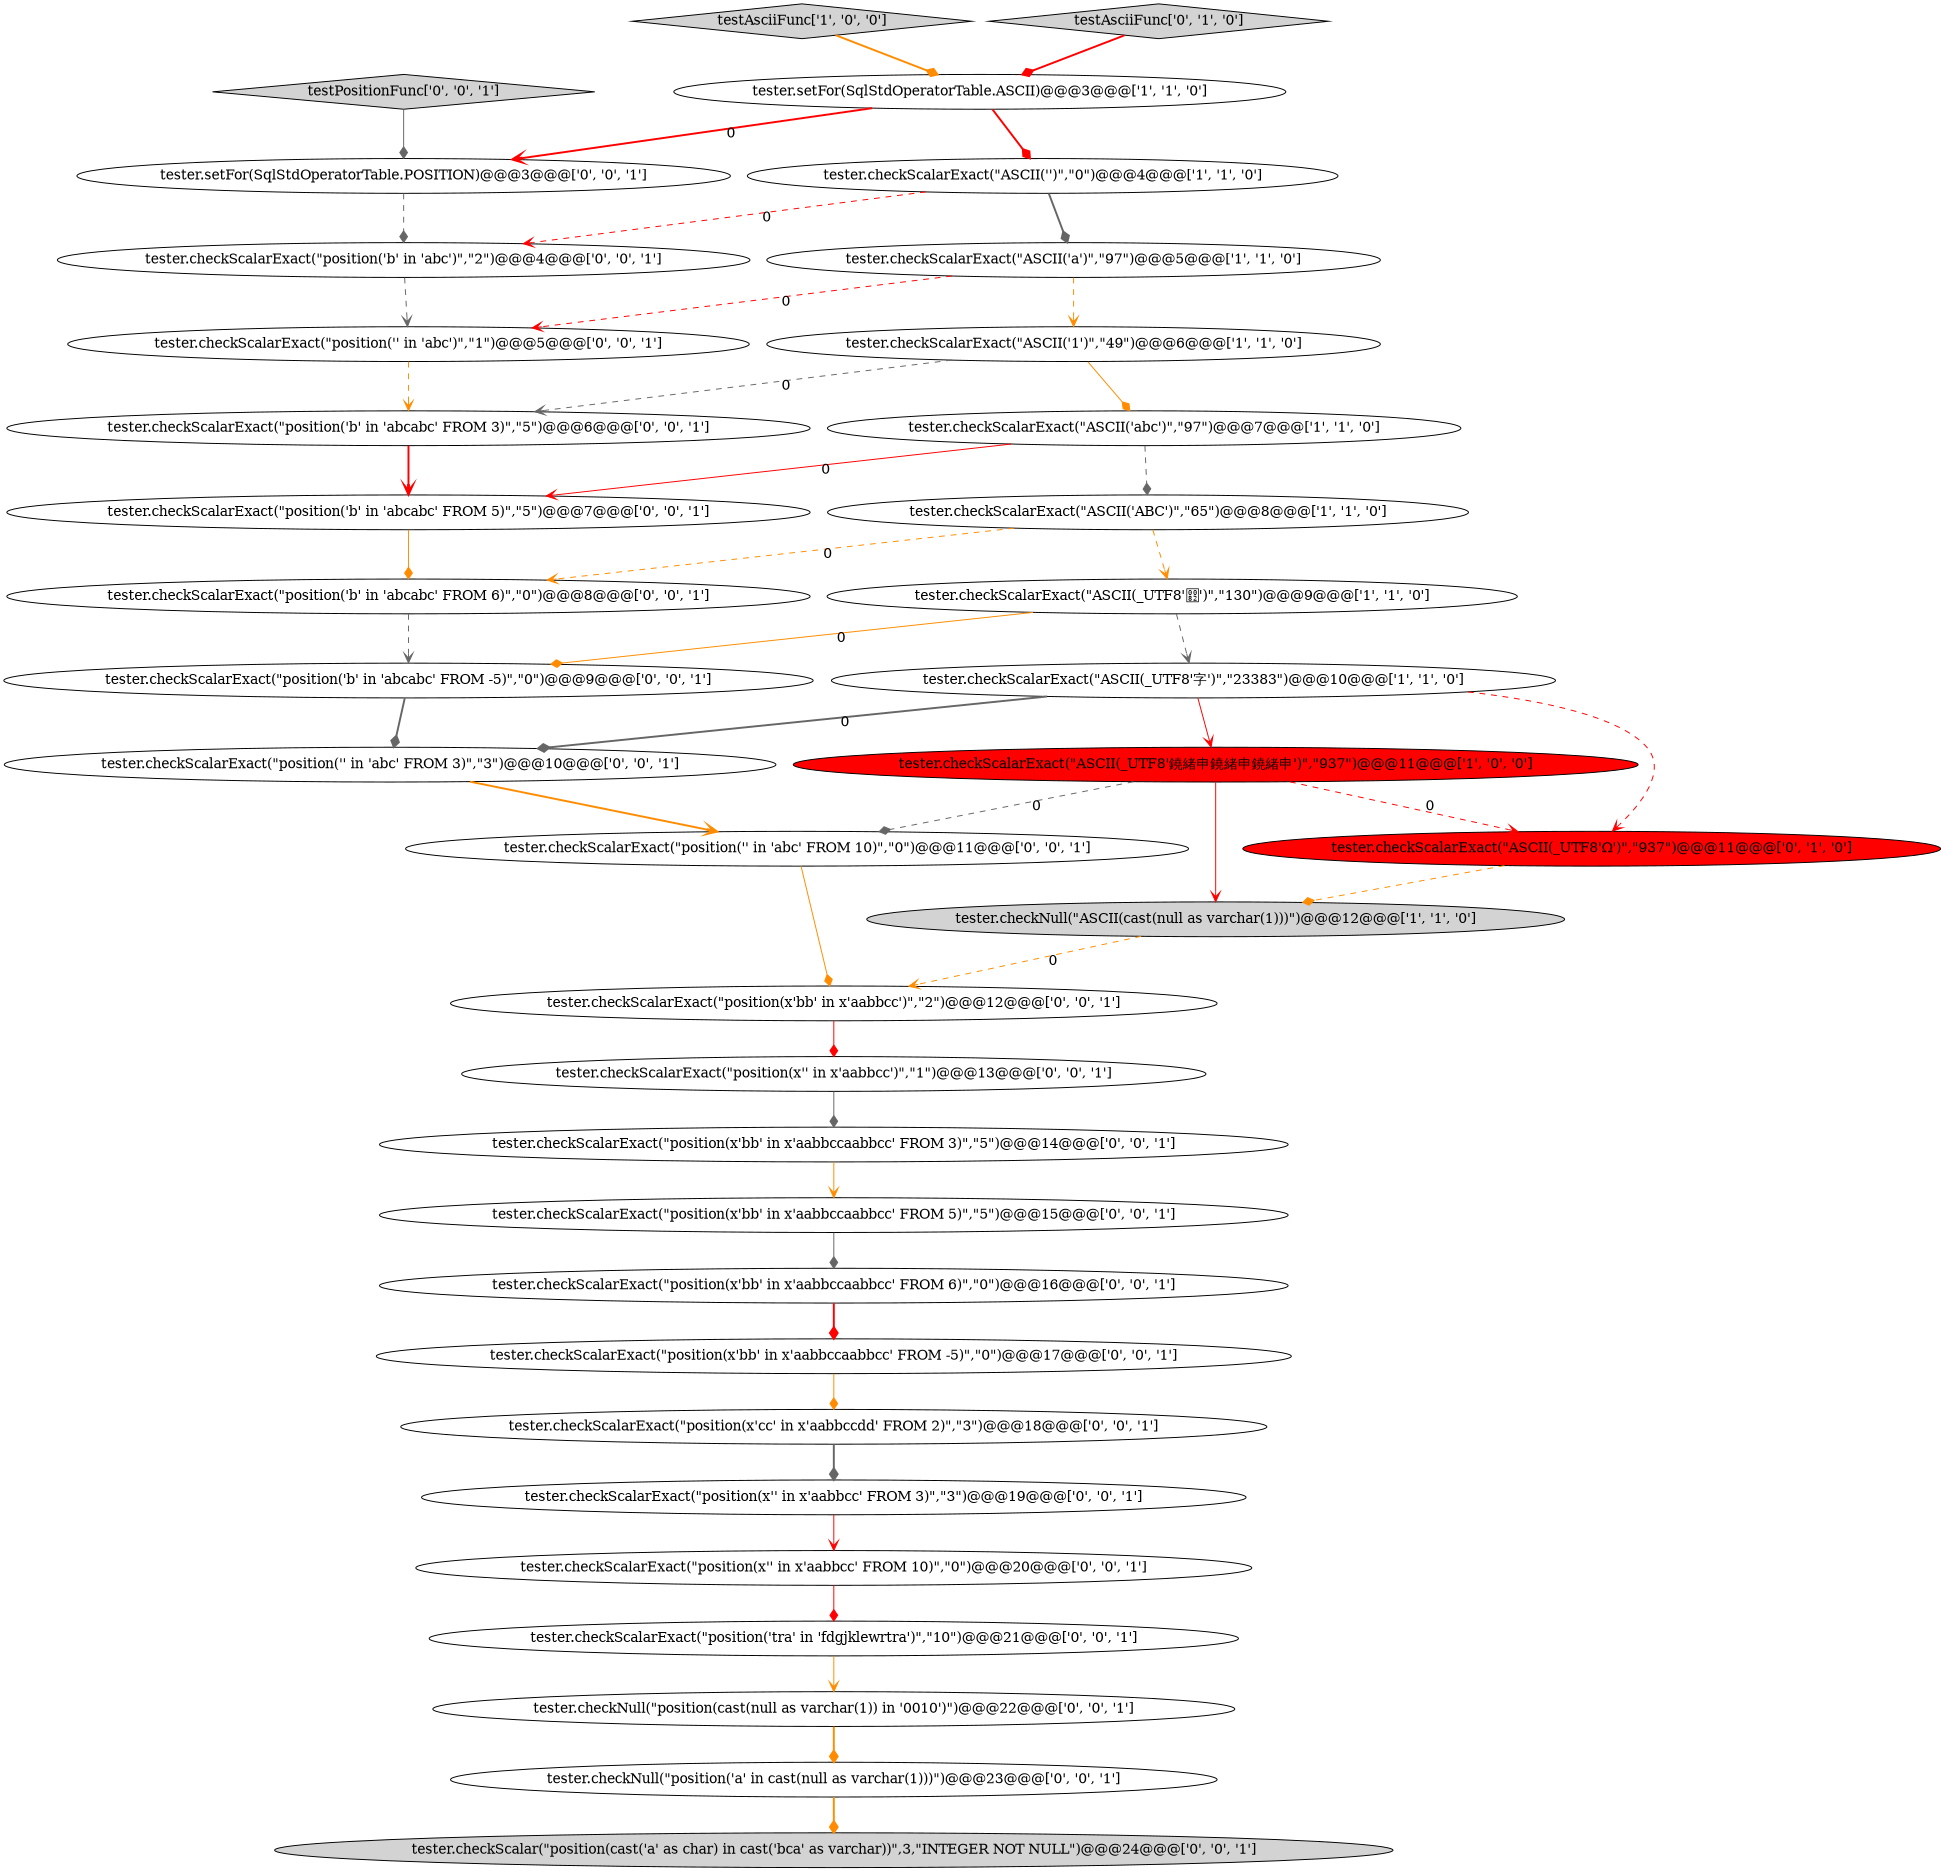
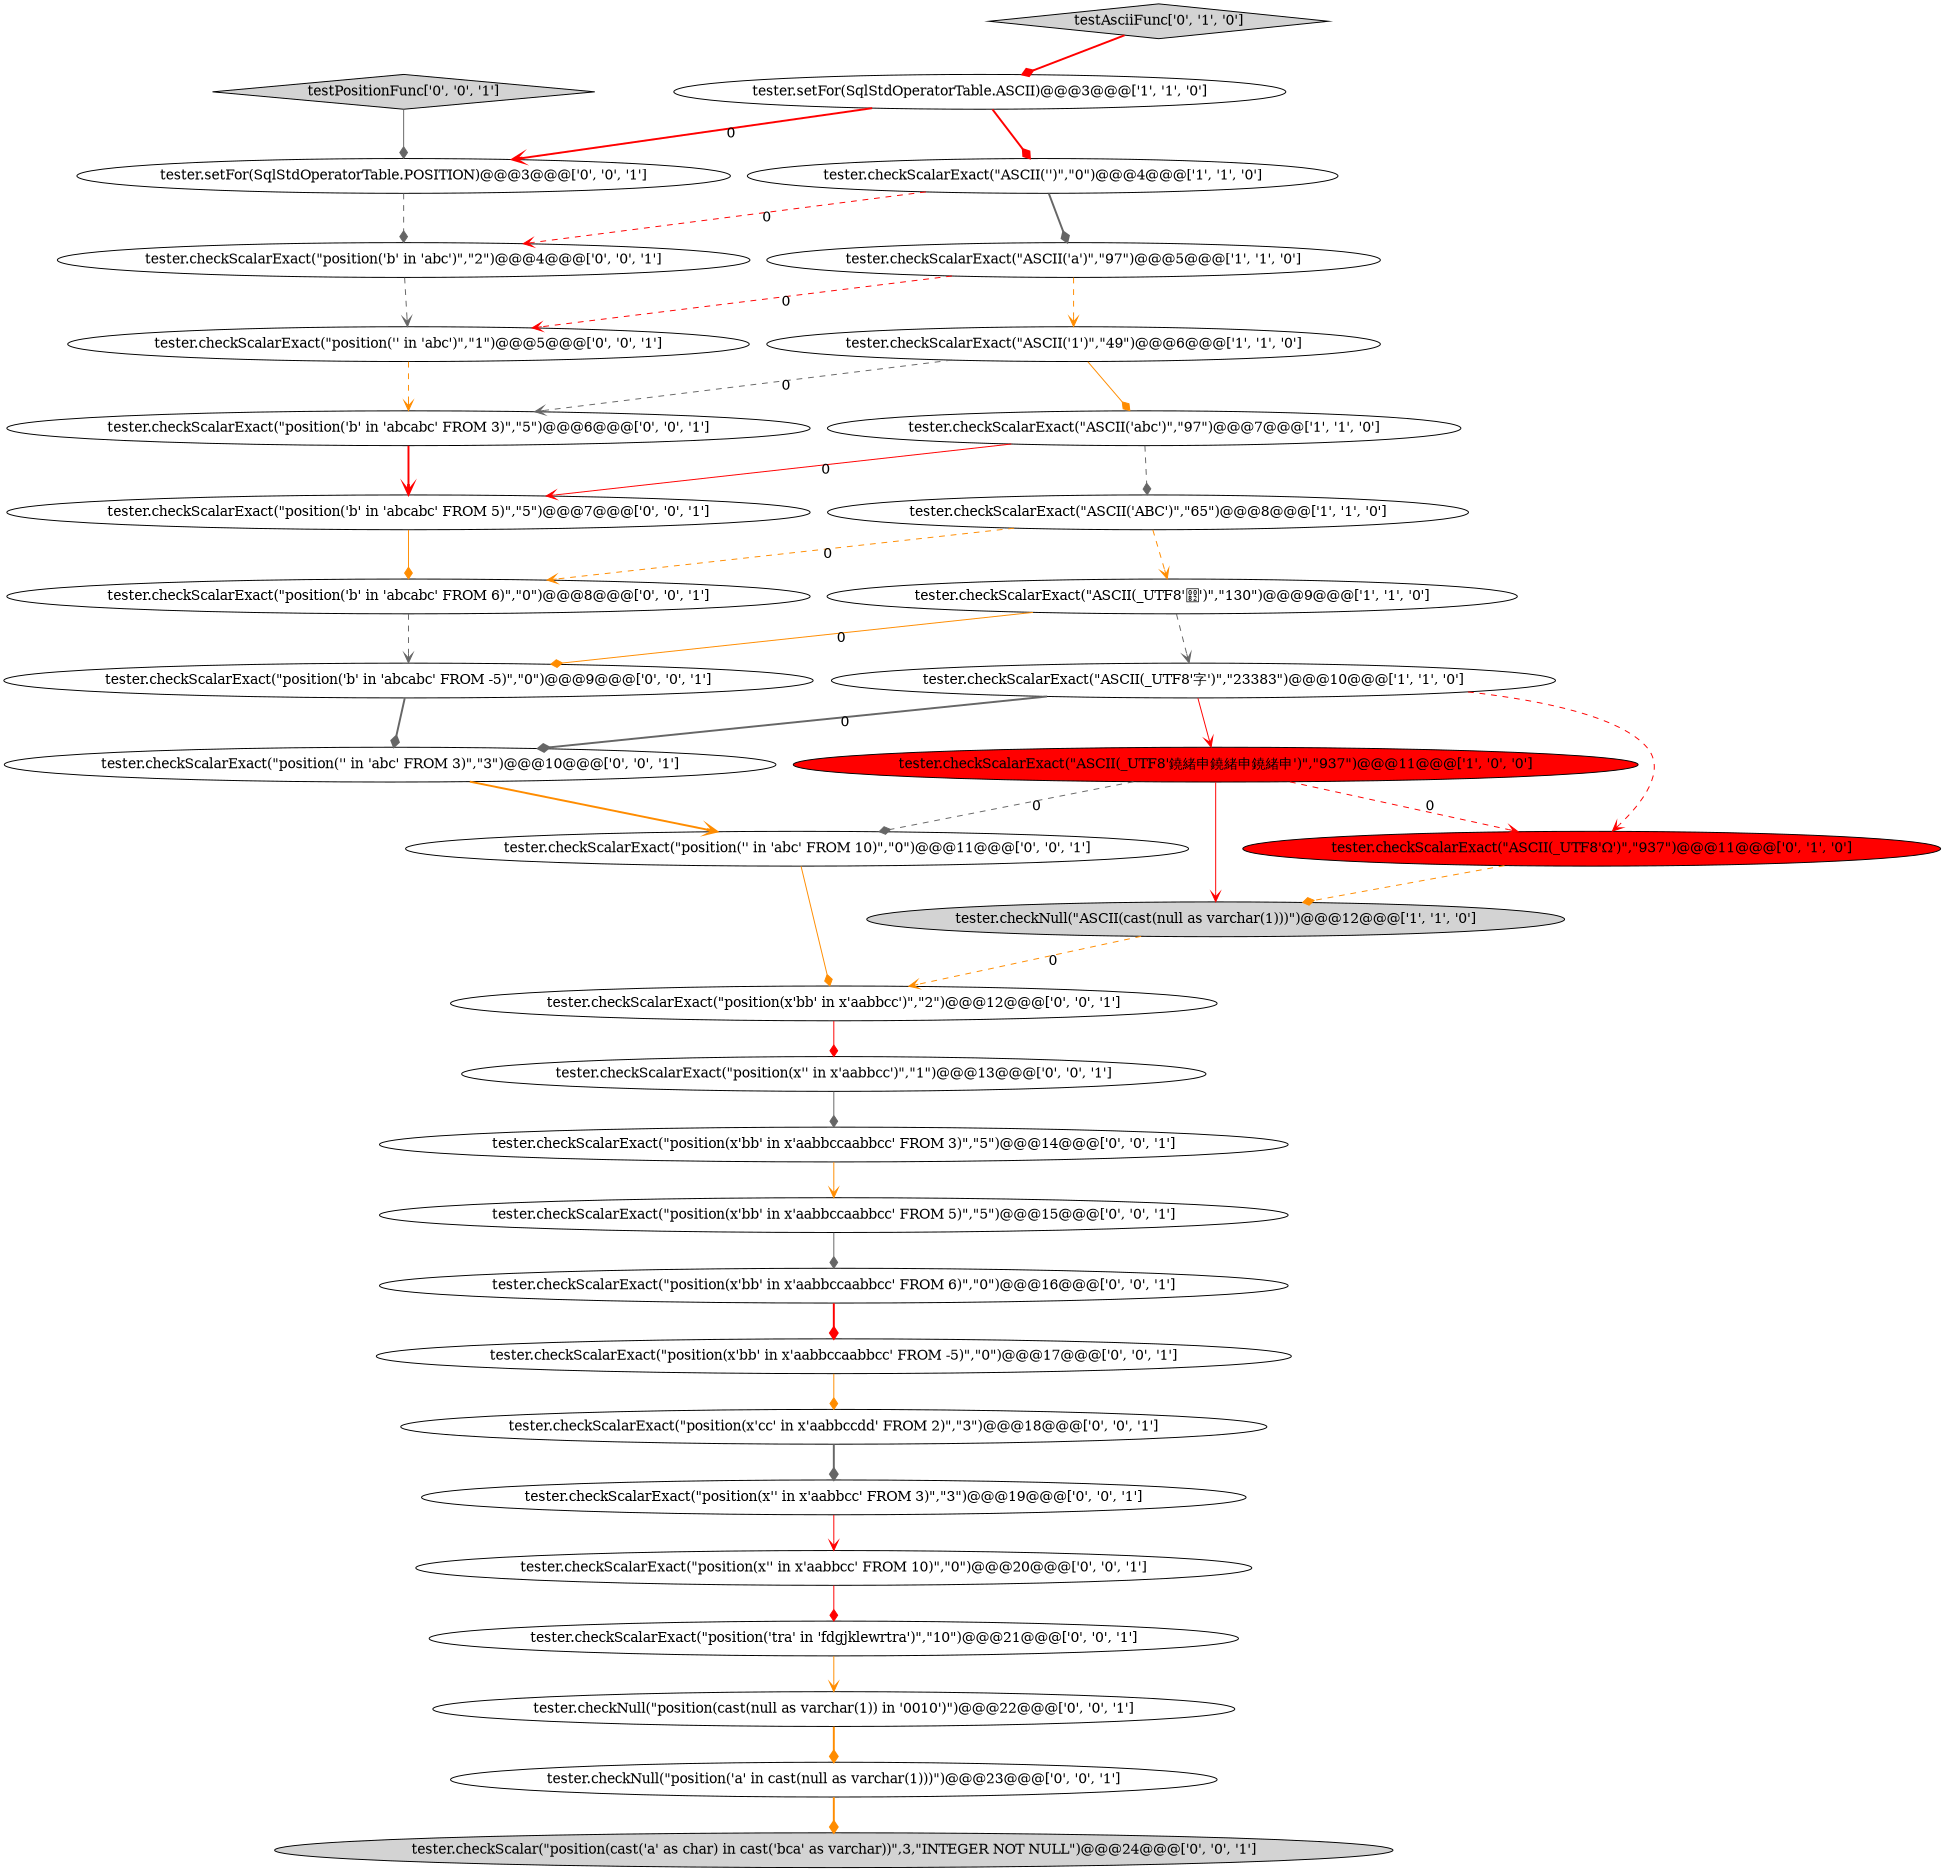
(802, 21) -> none
